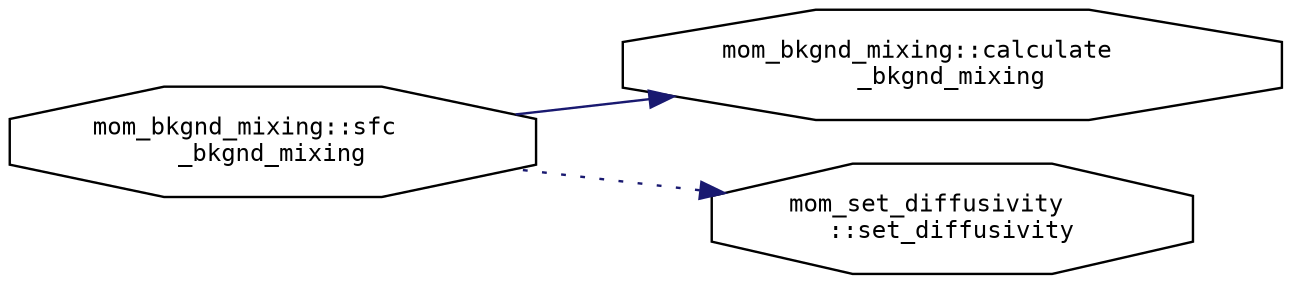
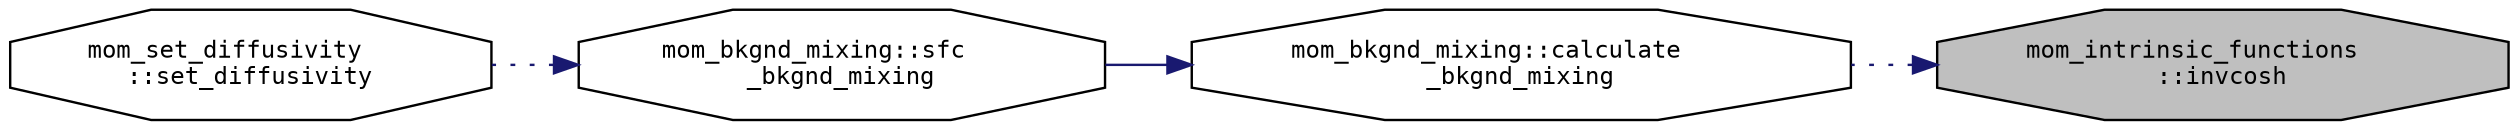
none -> (2223, 65)
(608, 180) -> (523, 65)
